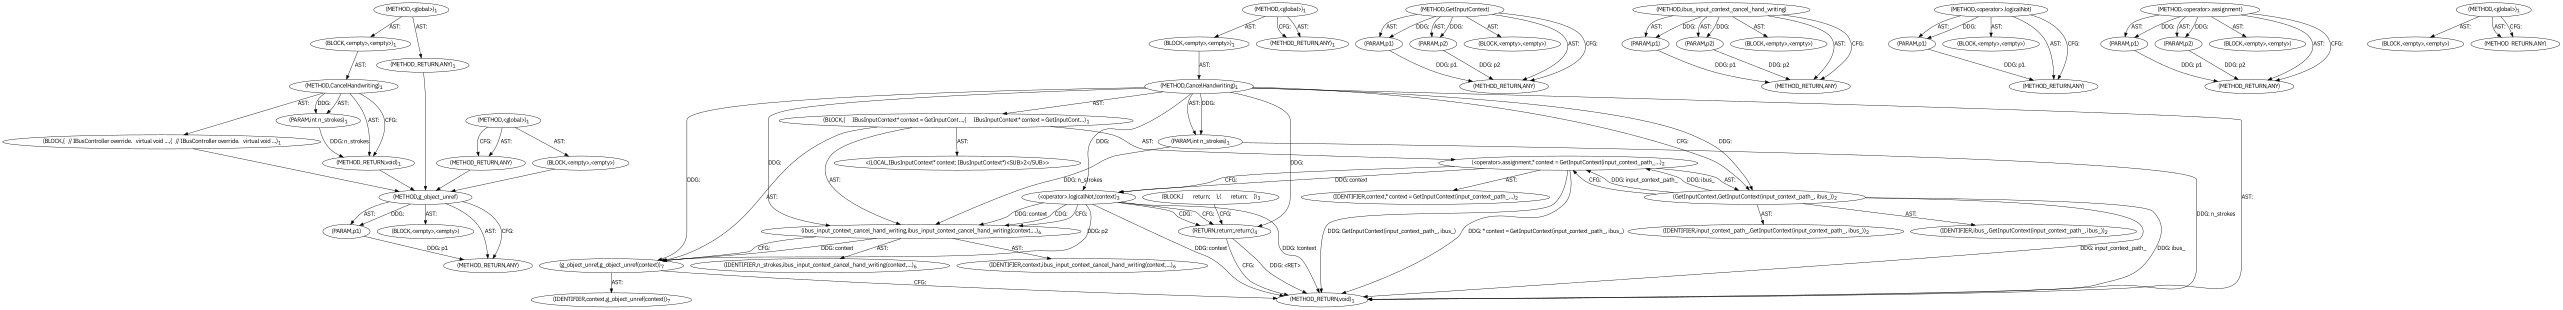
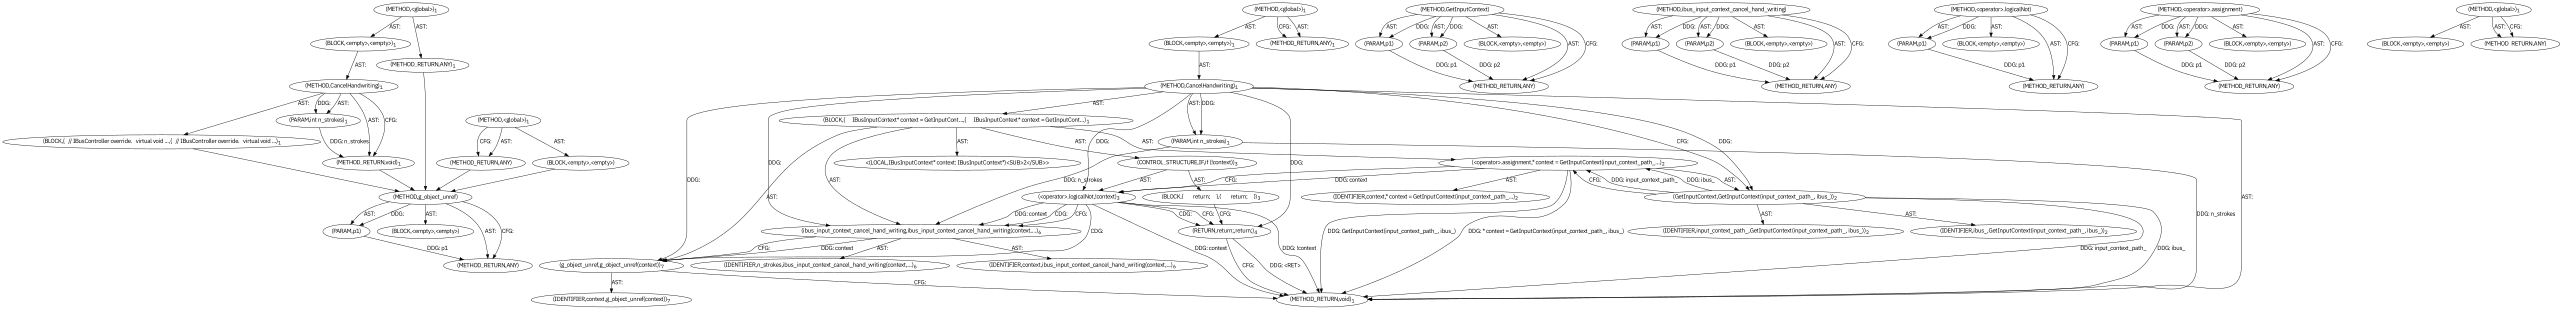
none -> (1187, 163)
(1098, 232) -> (1098, 232)
